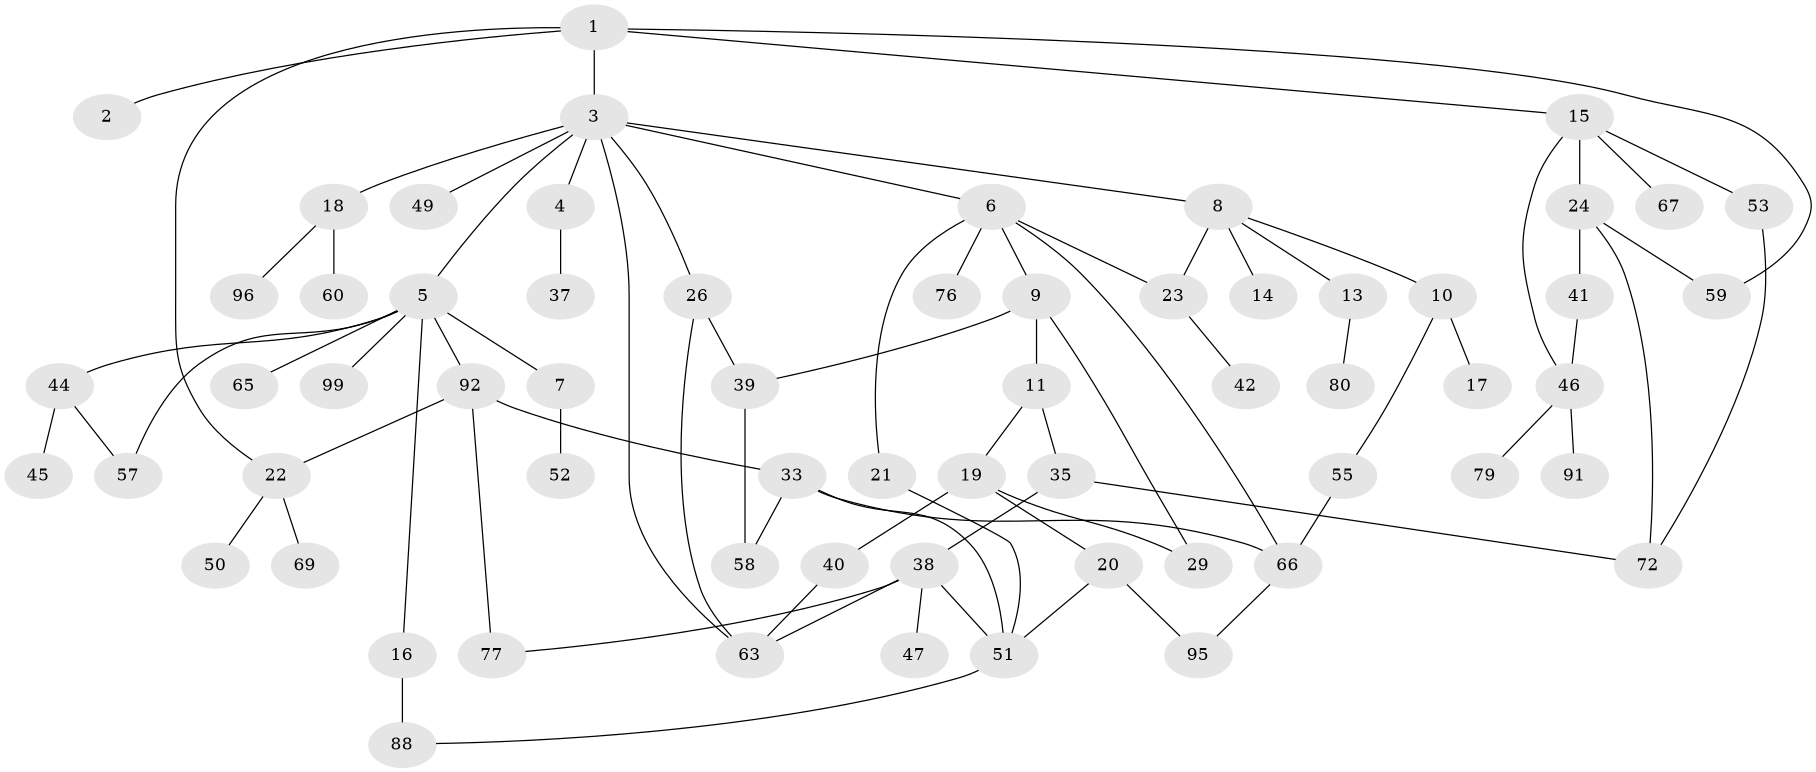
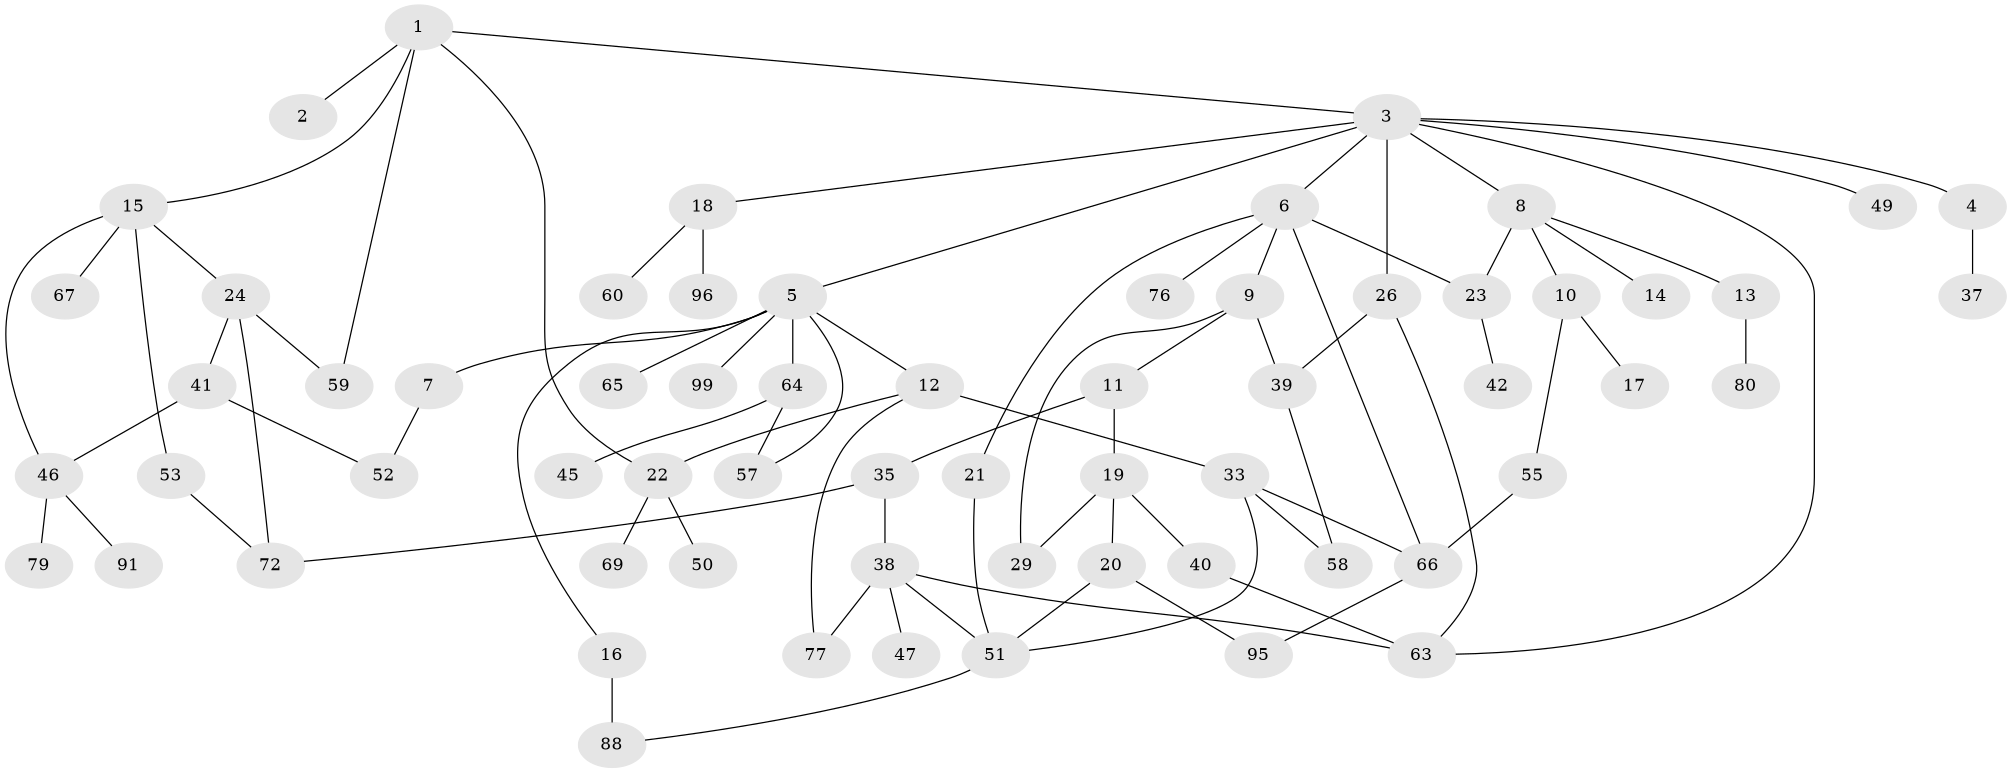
(60, 386) -> (793, 386)
(471, 386) -> (930, 386)
none -> (293, 431)
